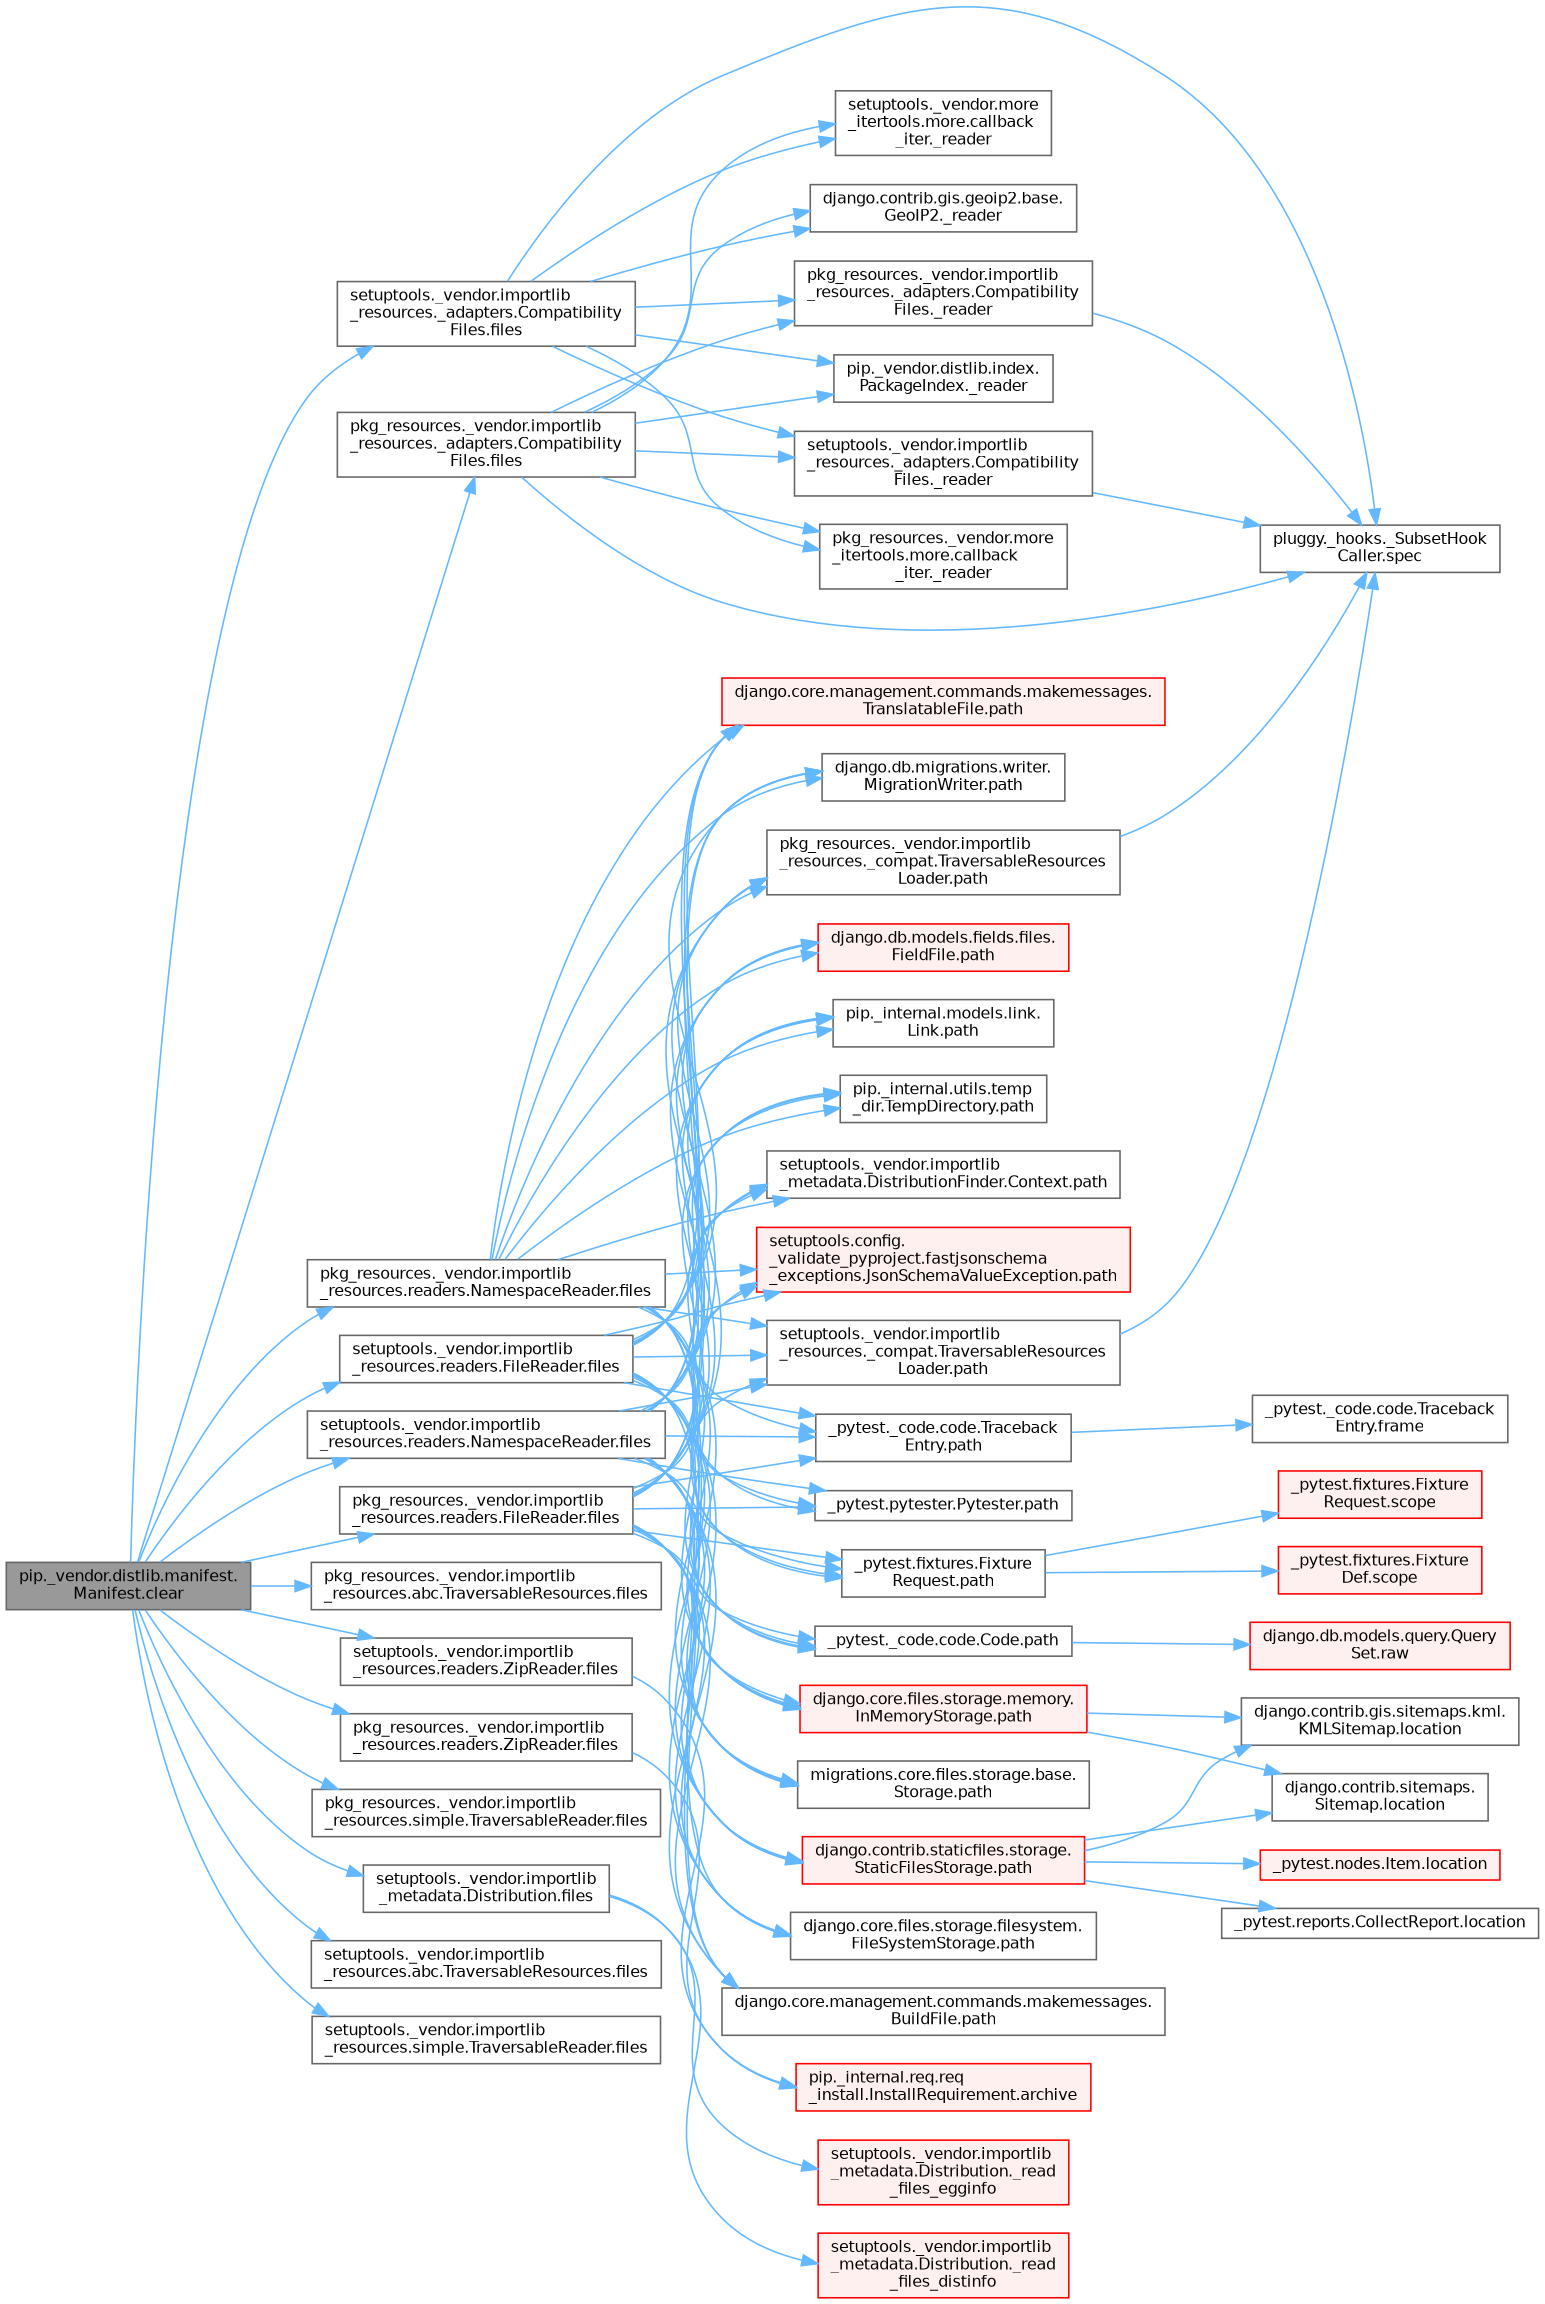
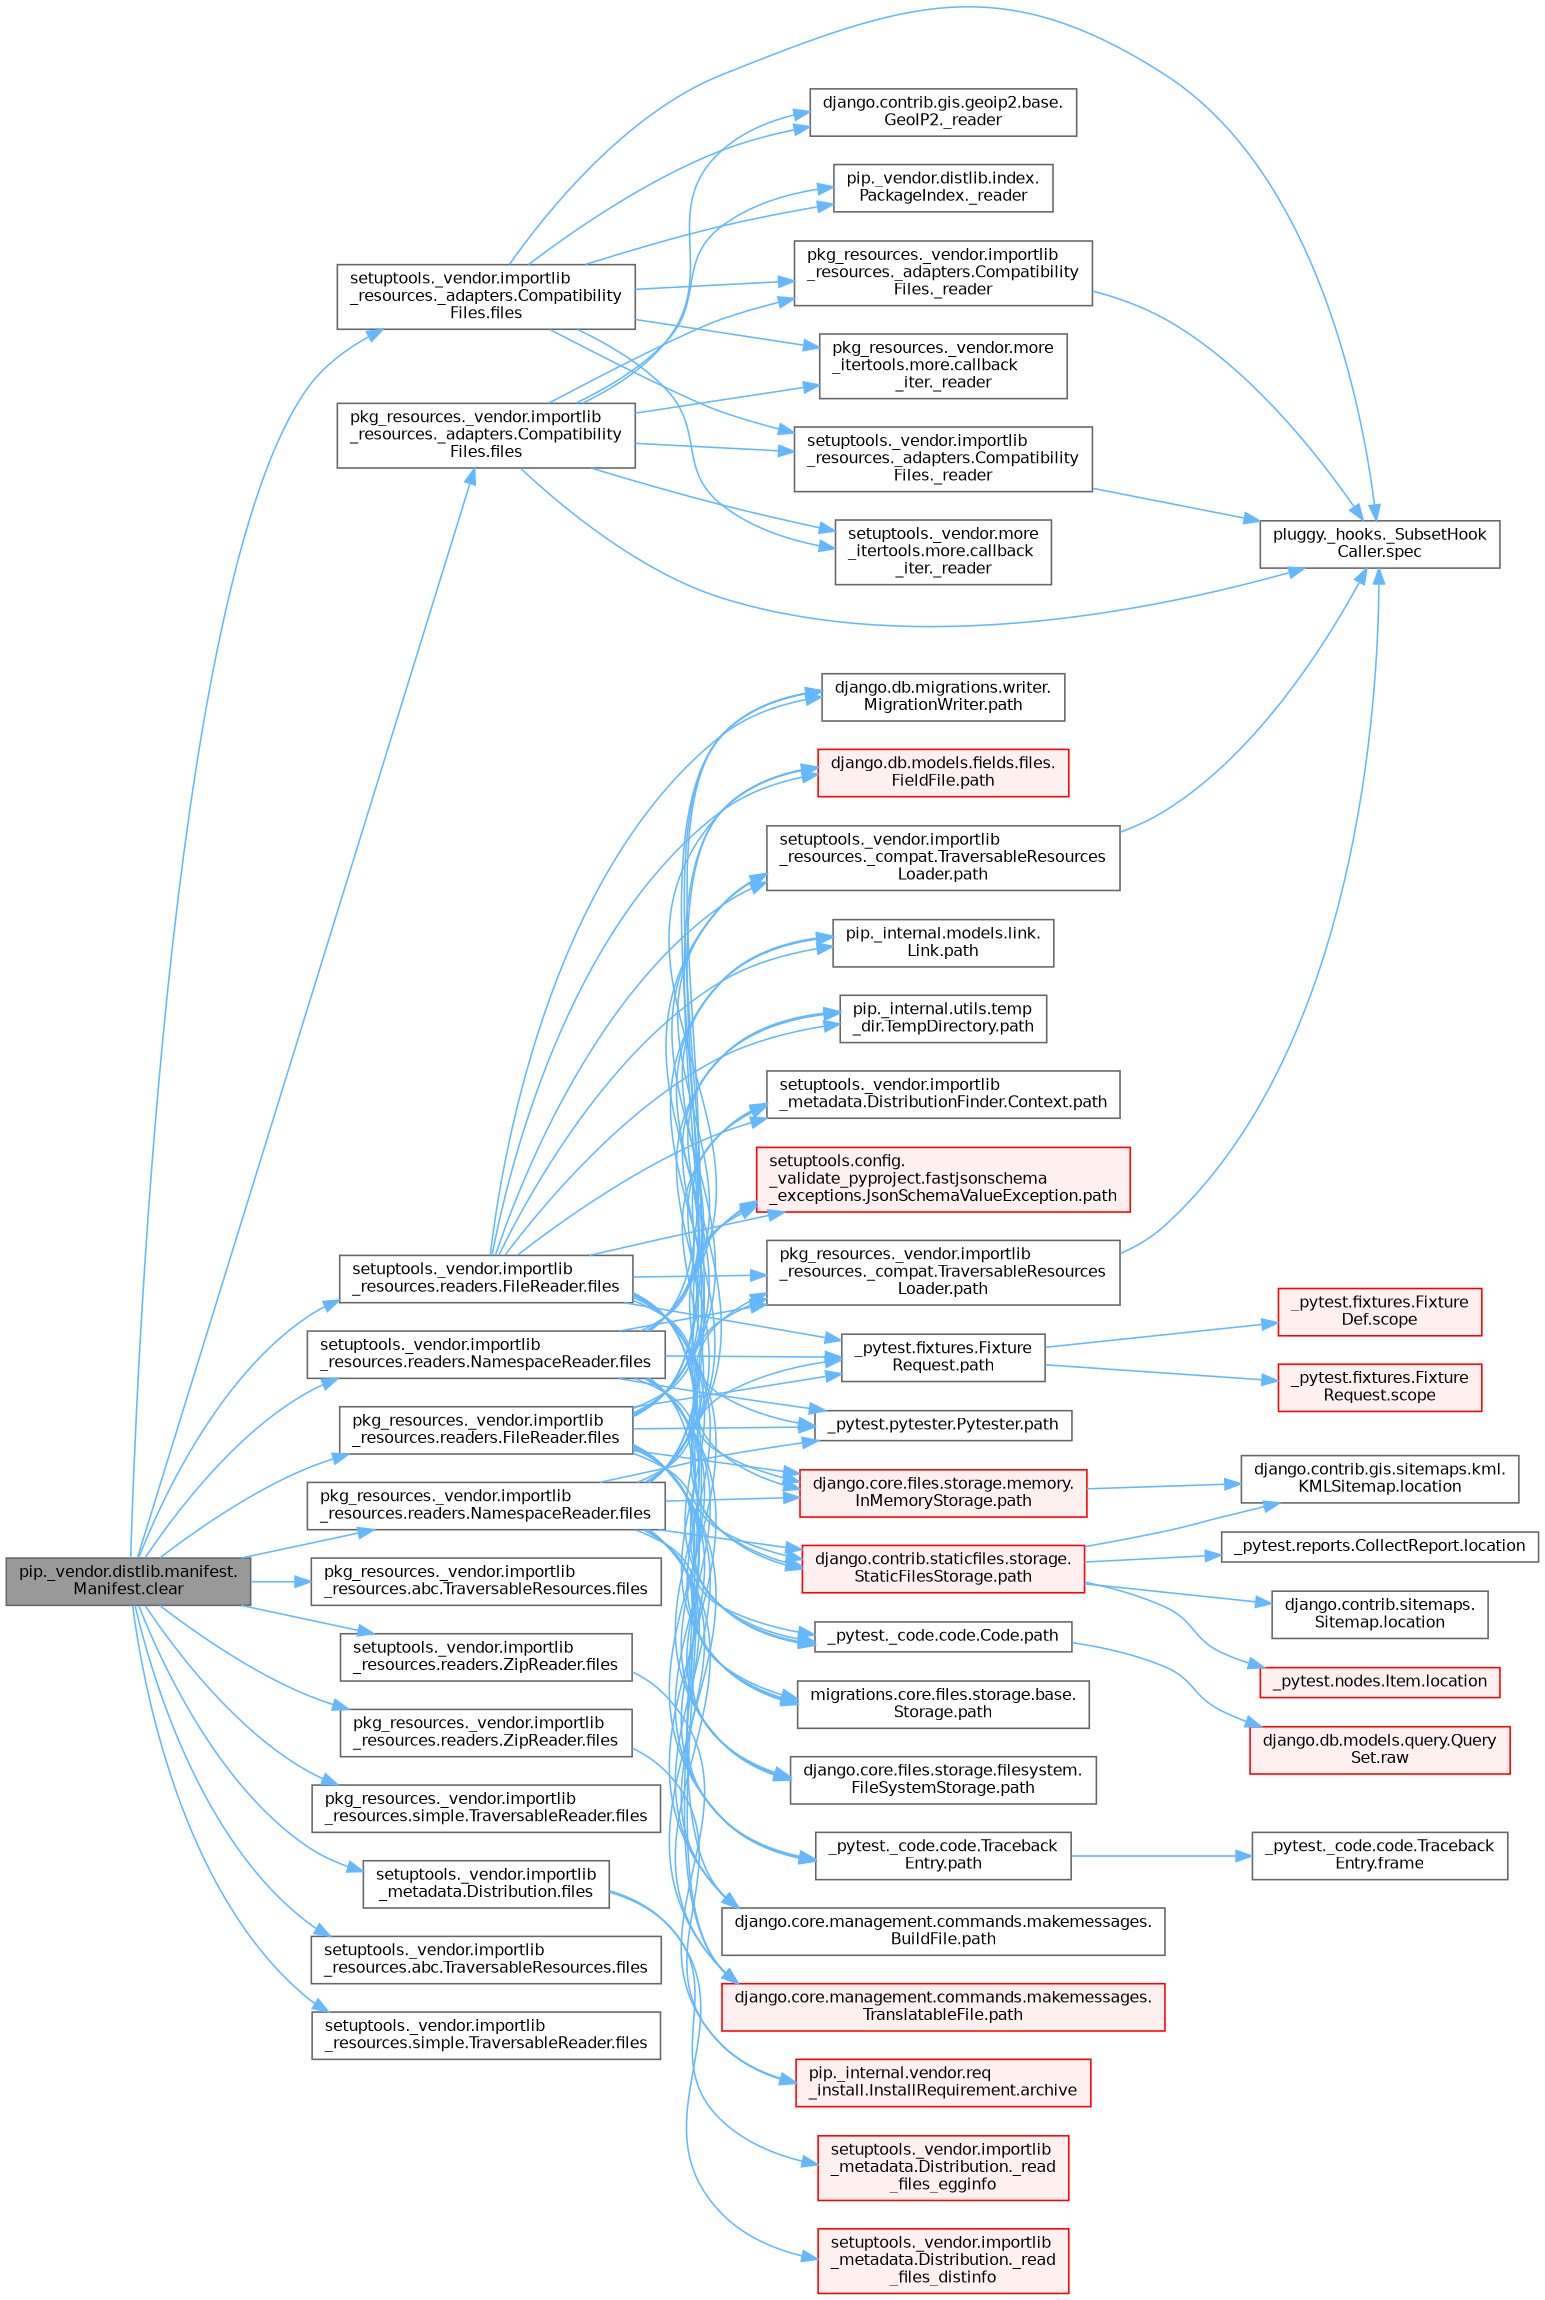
(1177, 1749) -> none
(943, 2087) -> (943, 2083)
